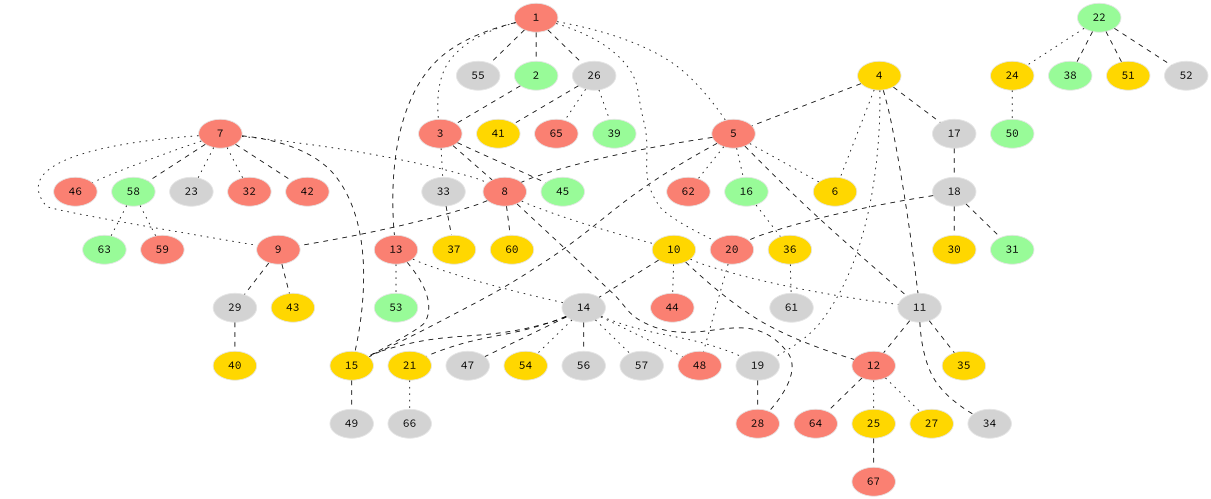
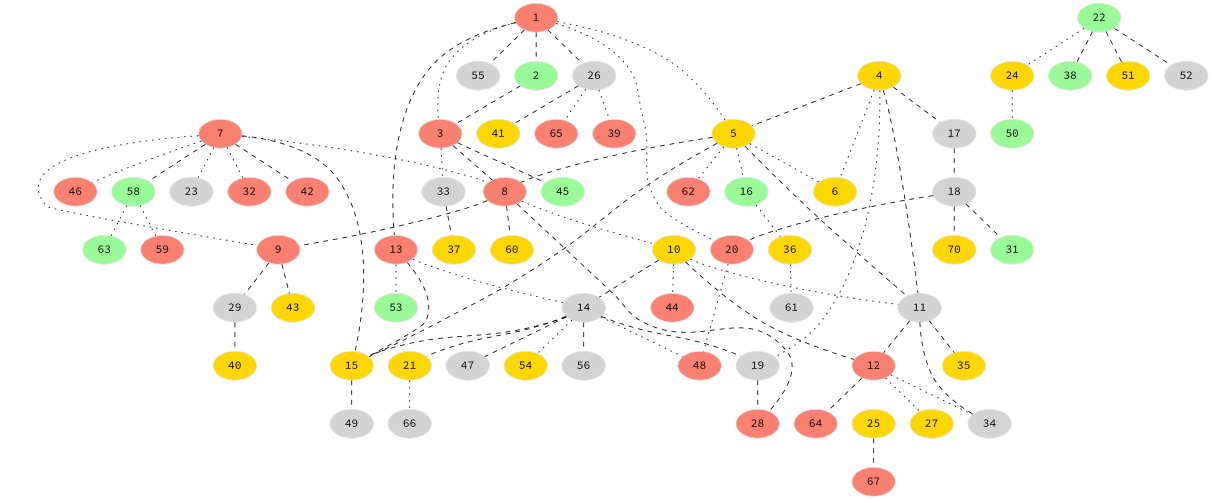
(614, 134) -> (614, 134)
(734, 134) -> (734, 134)
(954, 250) -> (954, 250)
(671, 336) -> (671, 336)
(642, 366) -> none
(874, 395) -> (932, 395)
